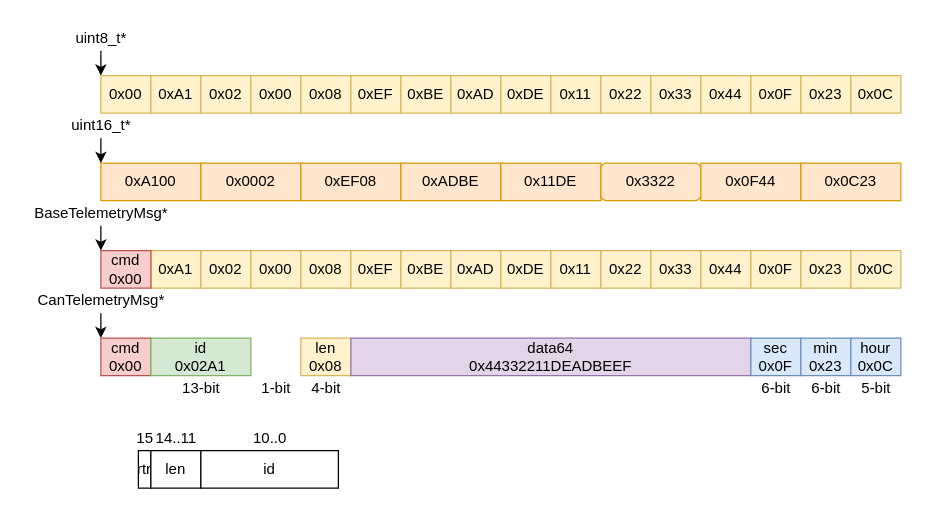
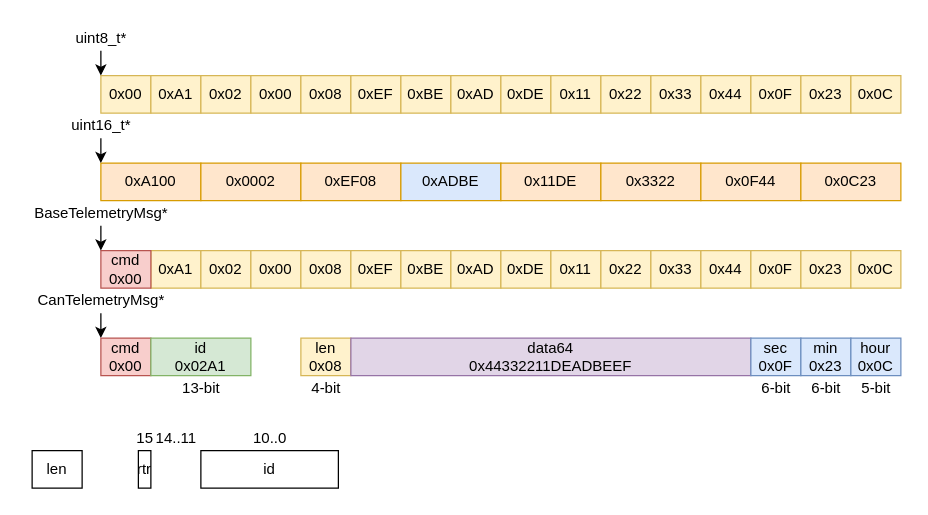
(451, 182) -> (451, 182)
(651, 182) -> (651, 182)
(276, 388) -> none
(176, 469) -> (57, 469)
